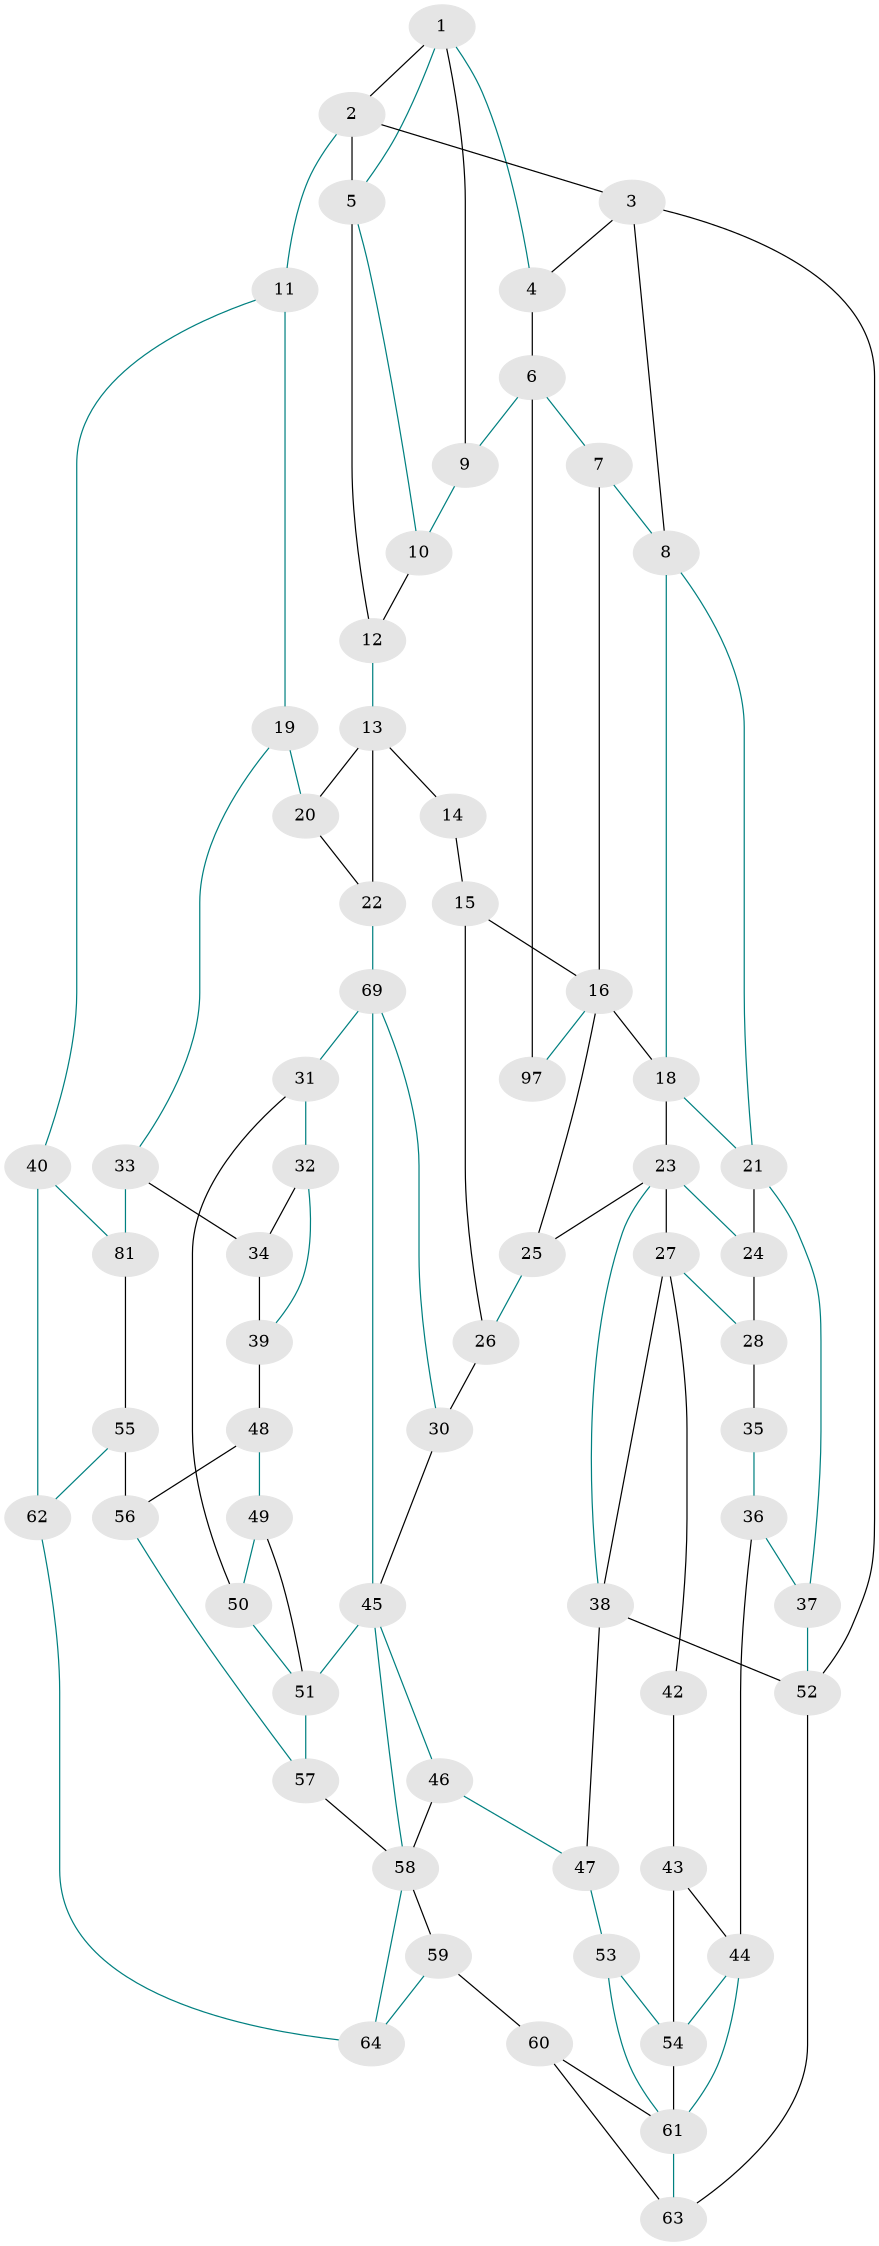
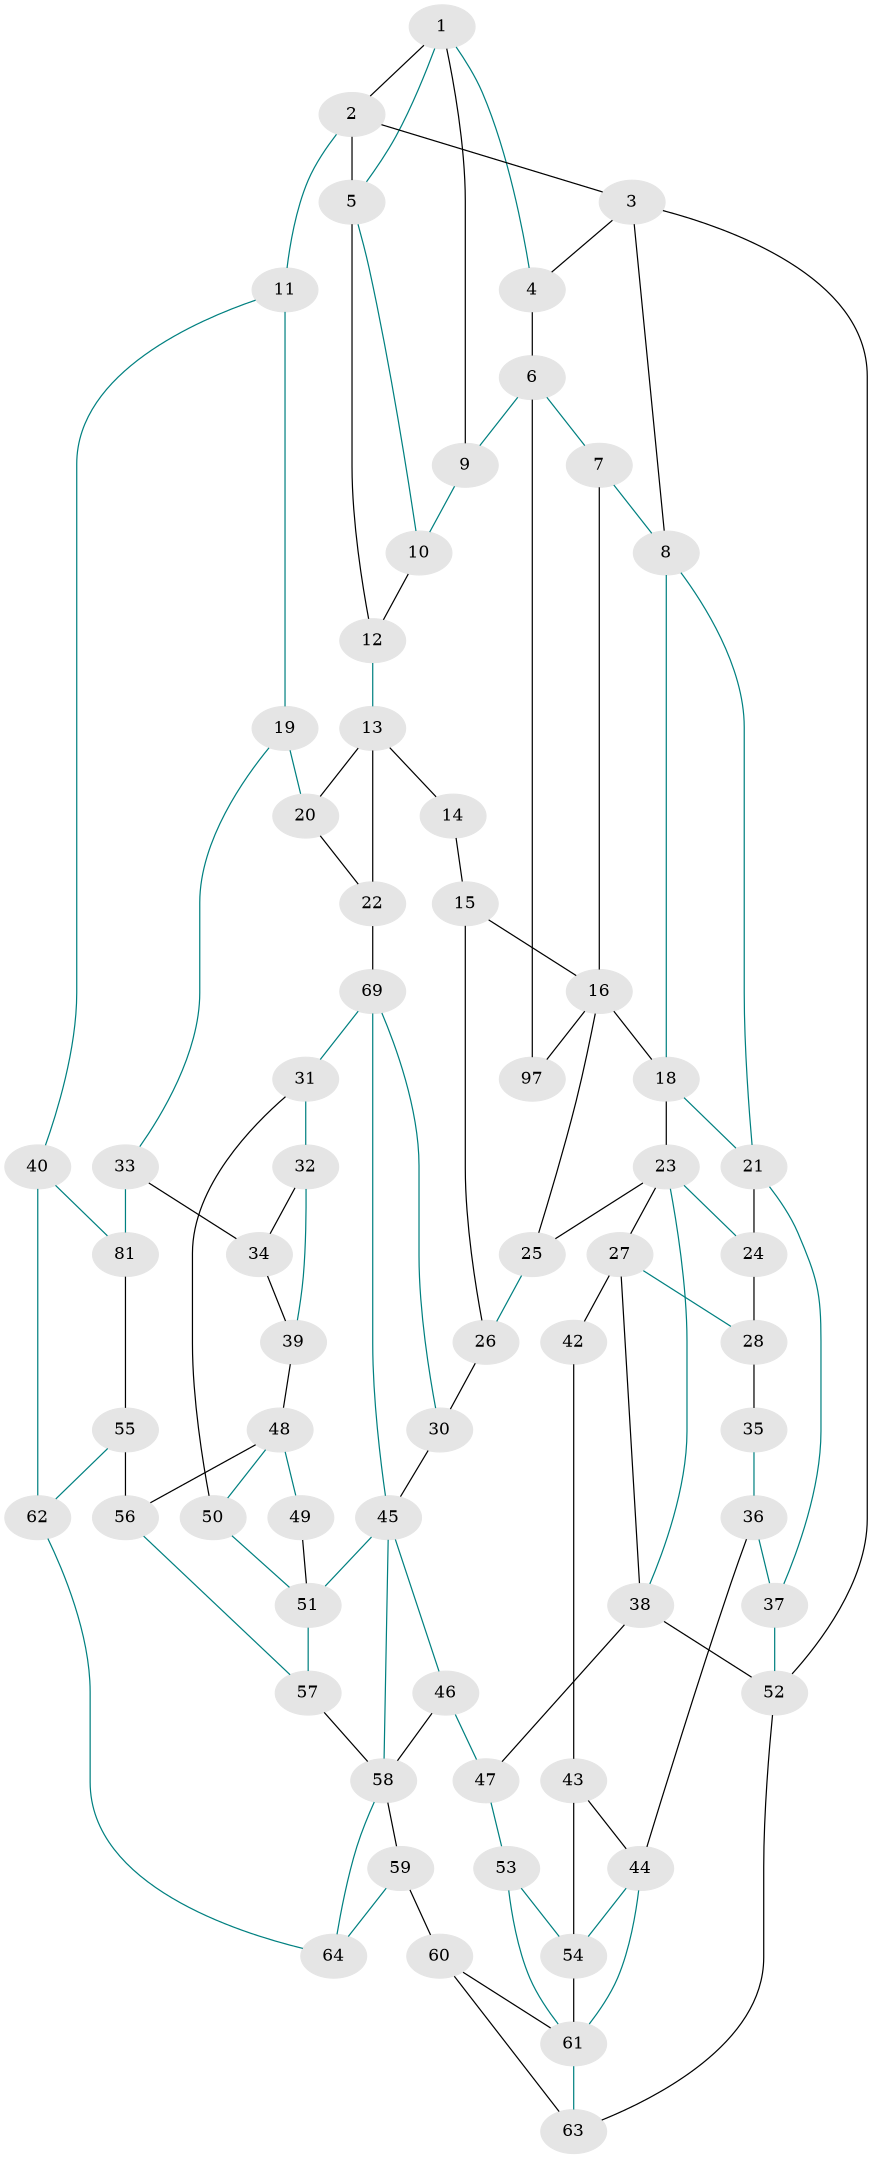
(373, 948) -> (373, 948)
(566, 1035) -> (566, 1035)
(249, 1561) -> (247, 1474)
